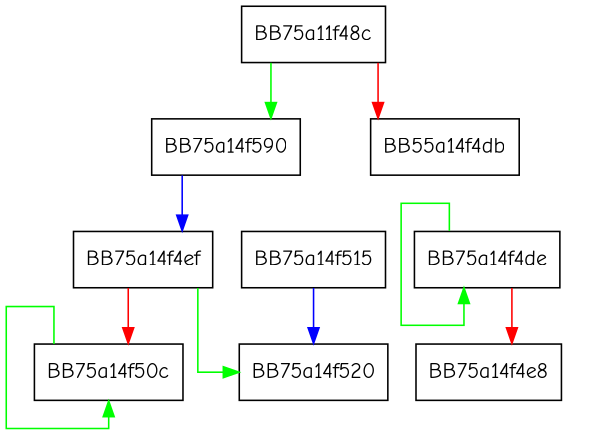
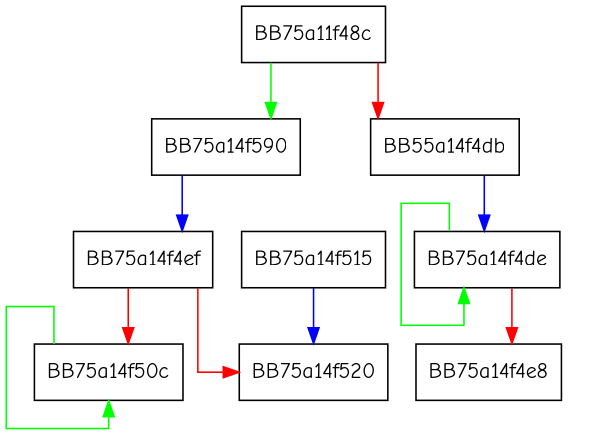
none -> (484, 195)
(198, 343) -> (198, 343)
